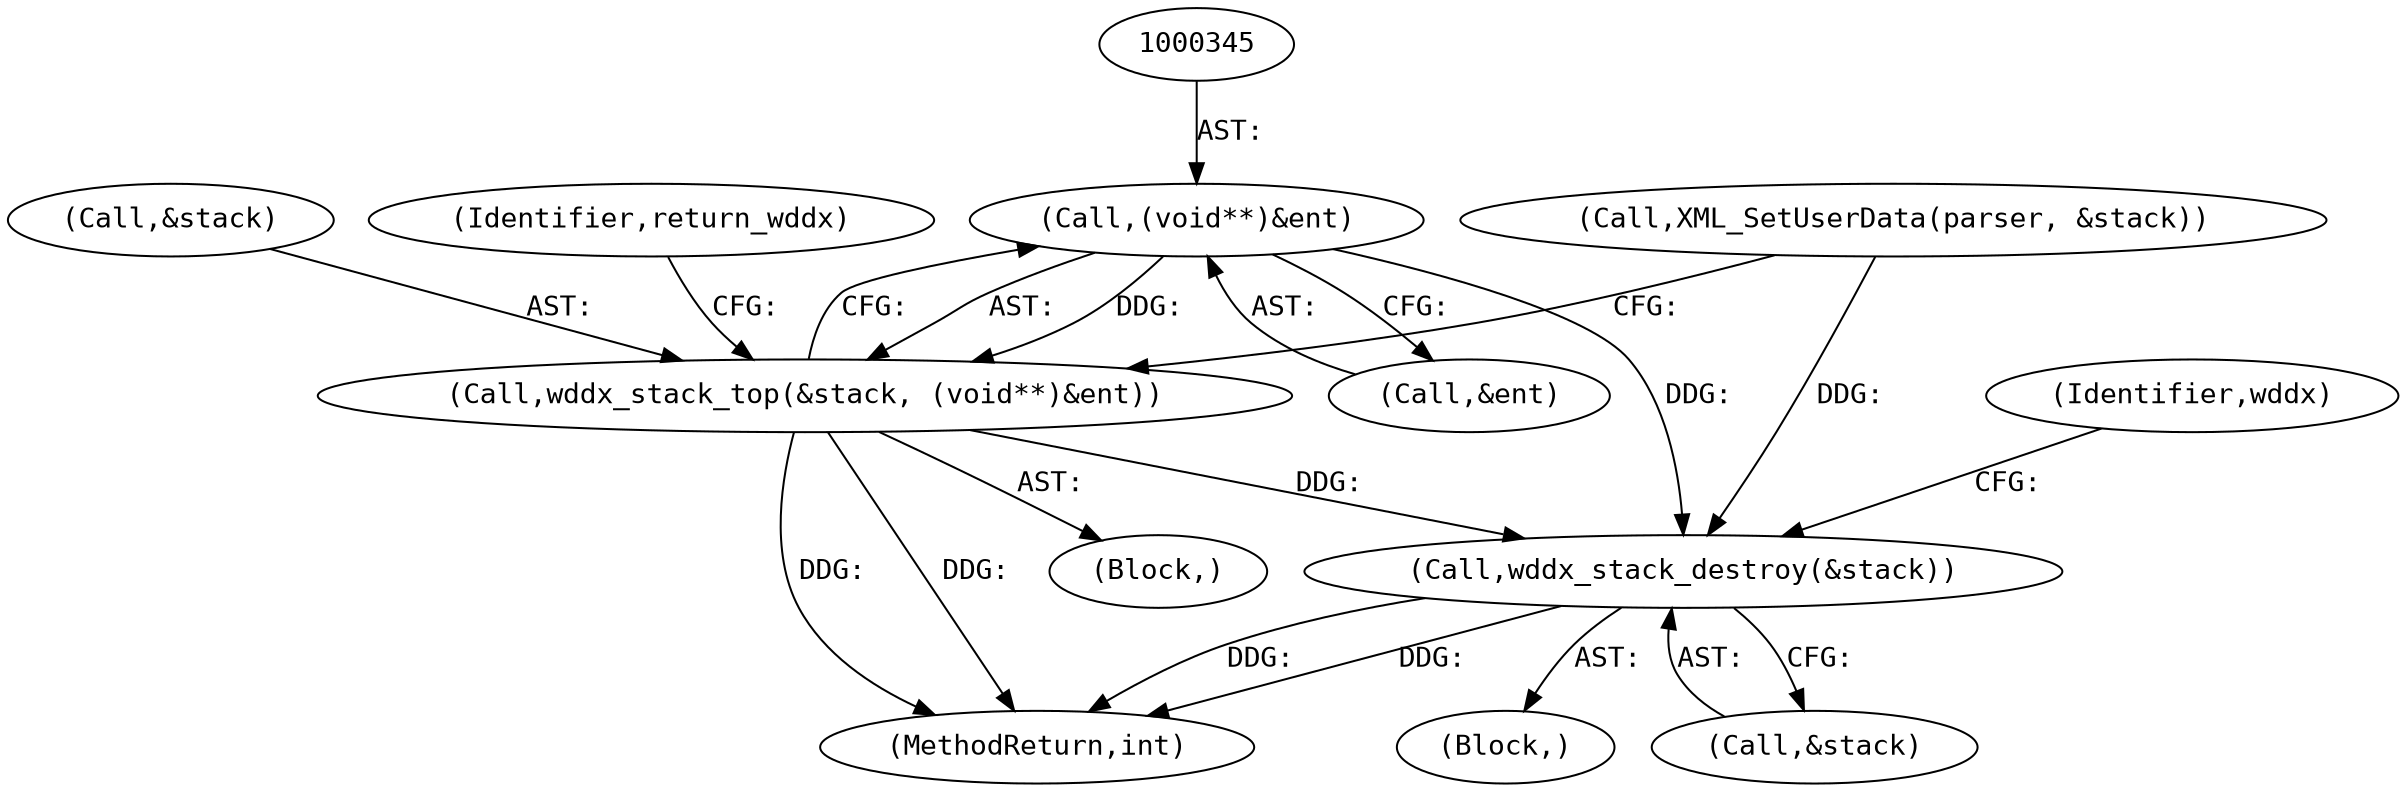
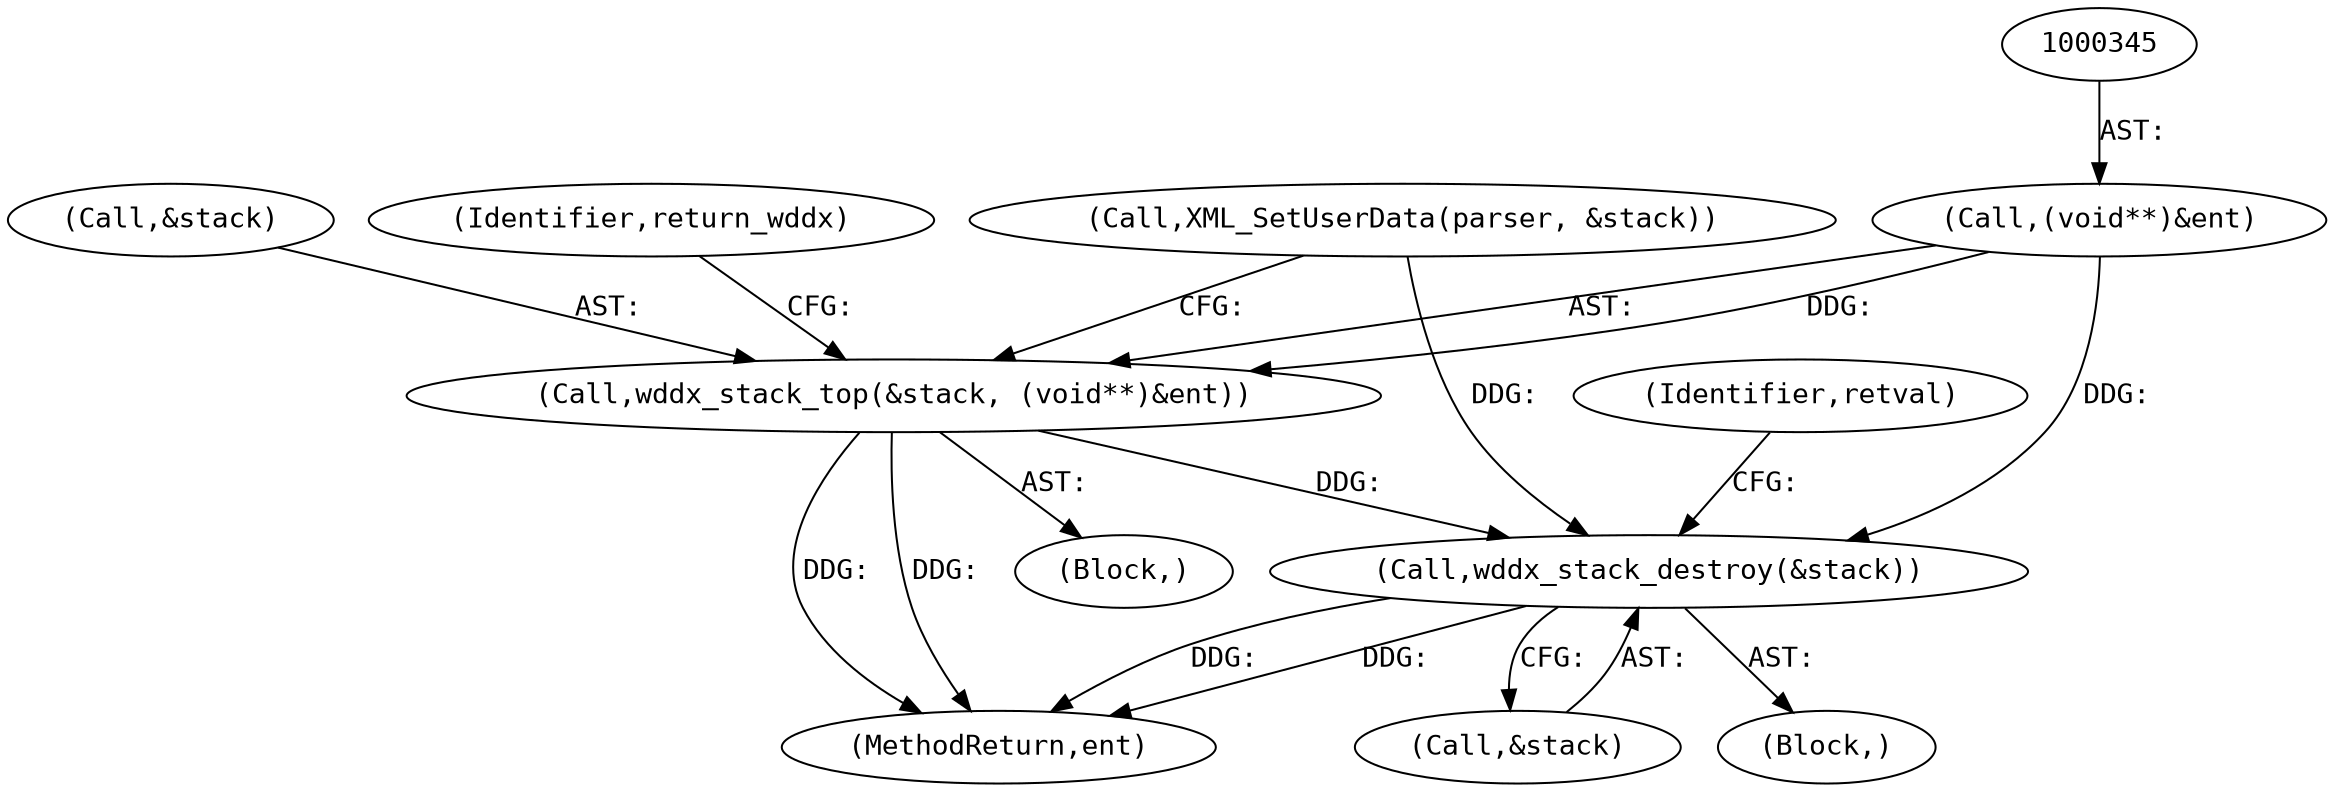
(892, 275) -> none
(1469, 396) -> none
(2192, 396) -> (1801, 396)
(1037, 747) -> (999, 747)
